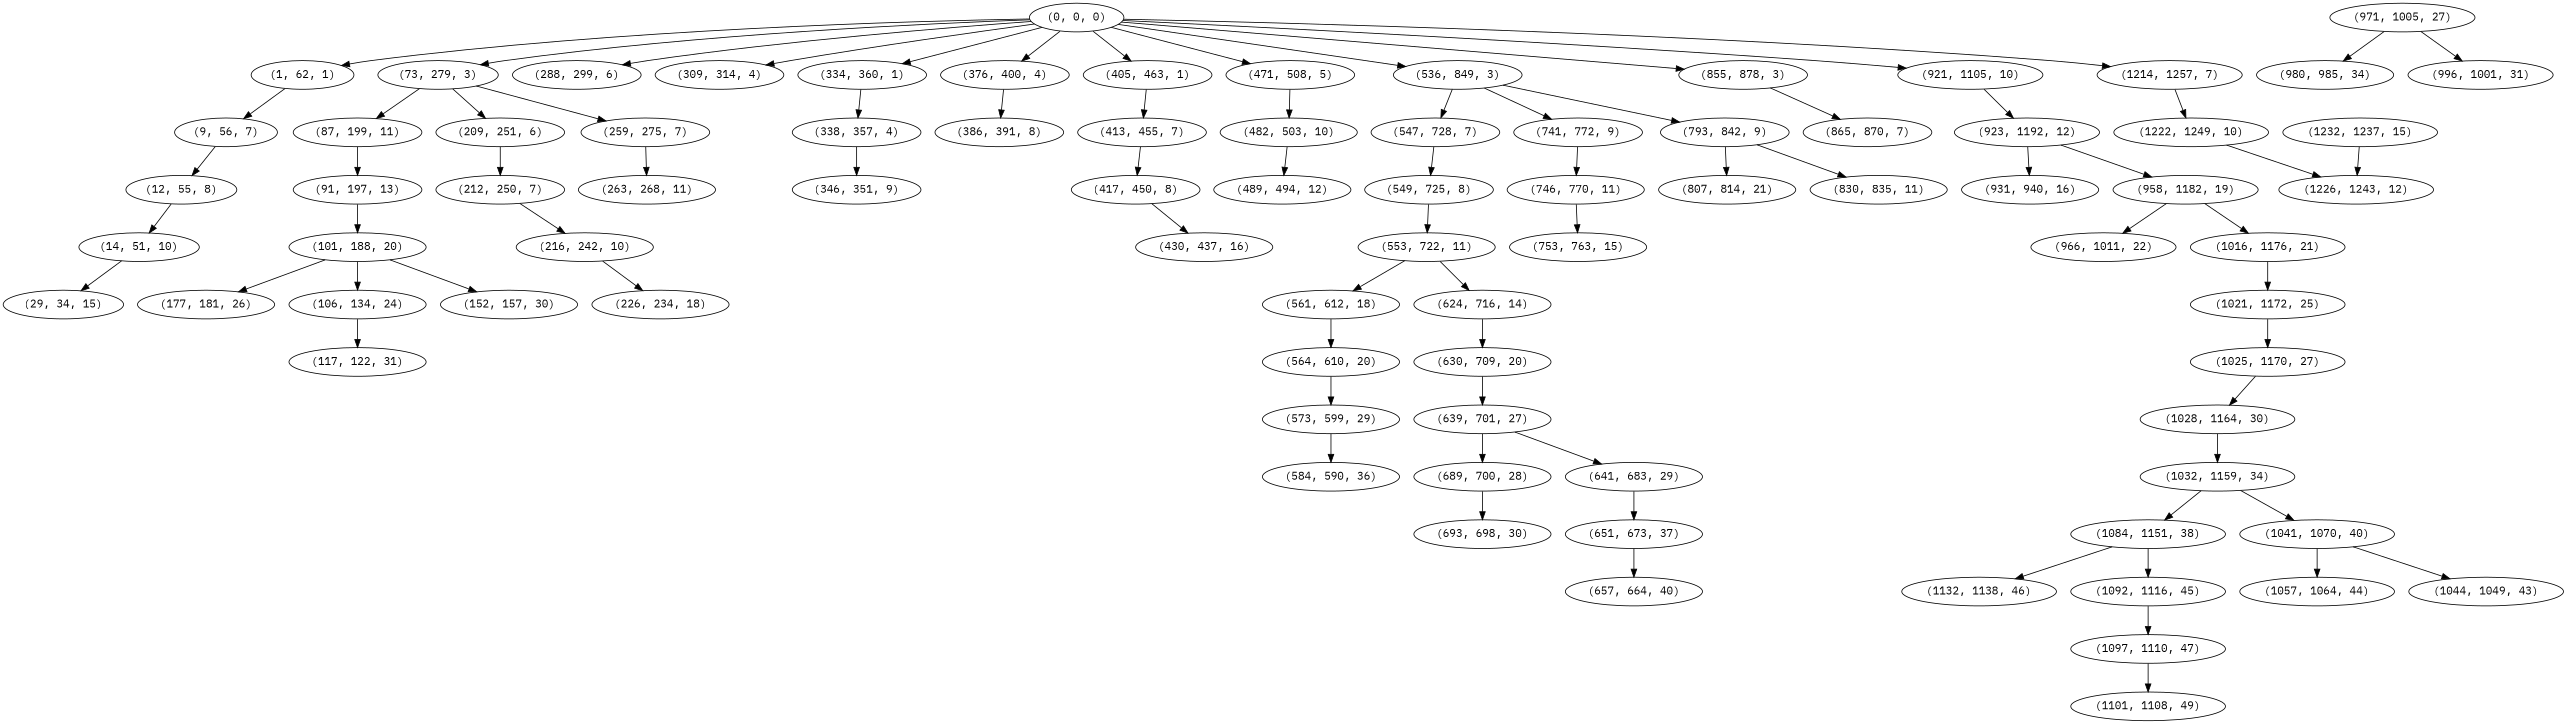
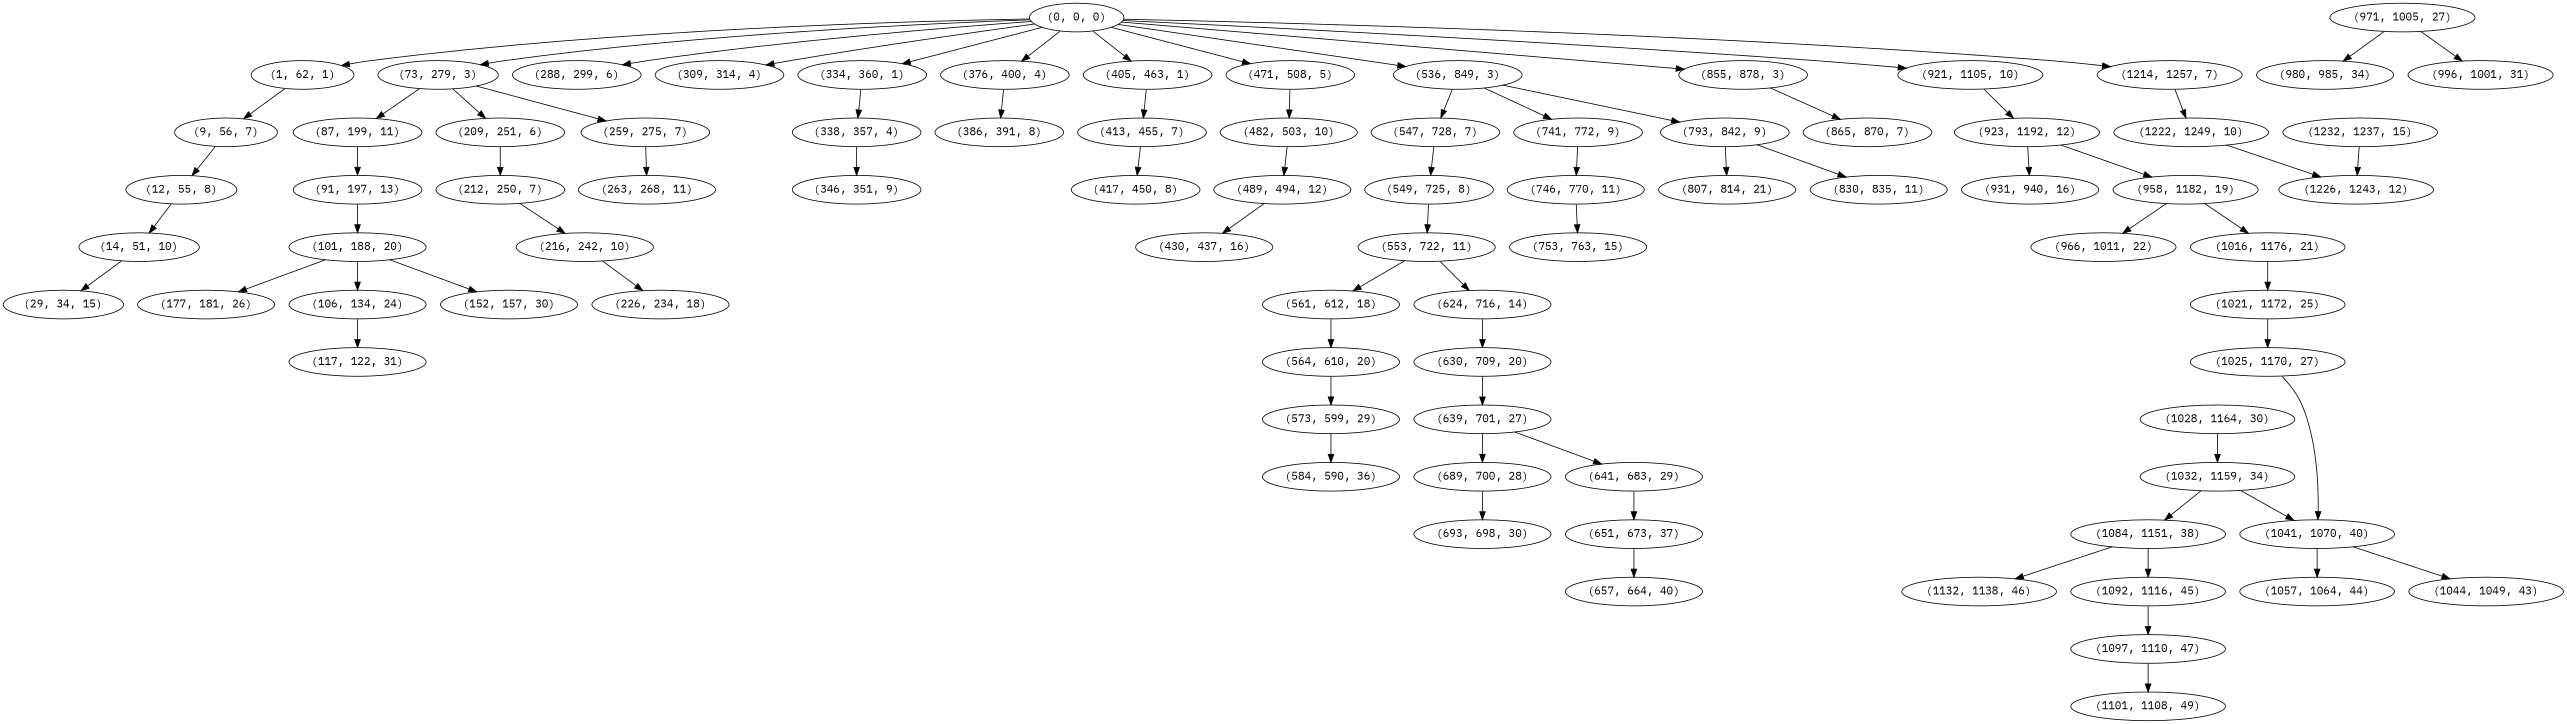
(1167, 216) -> (1247, 216)
(2245, 388) -> (2312, 440)
